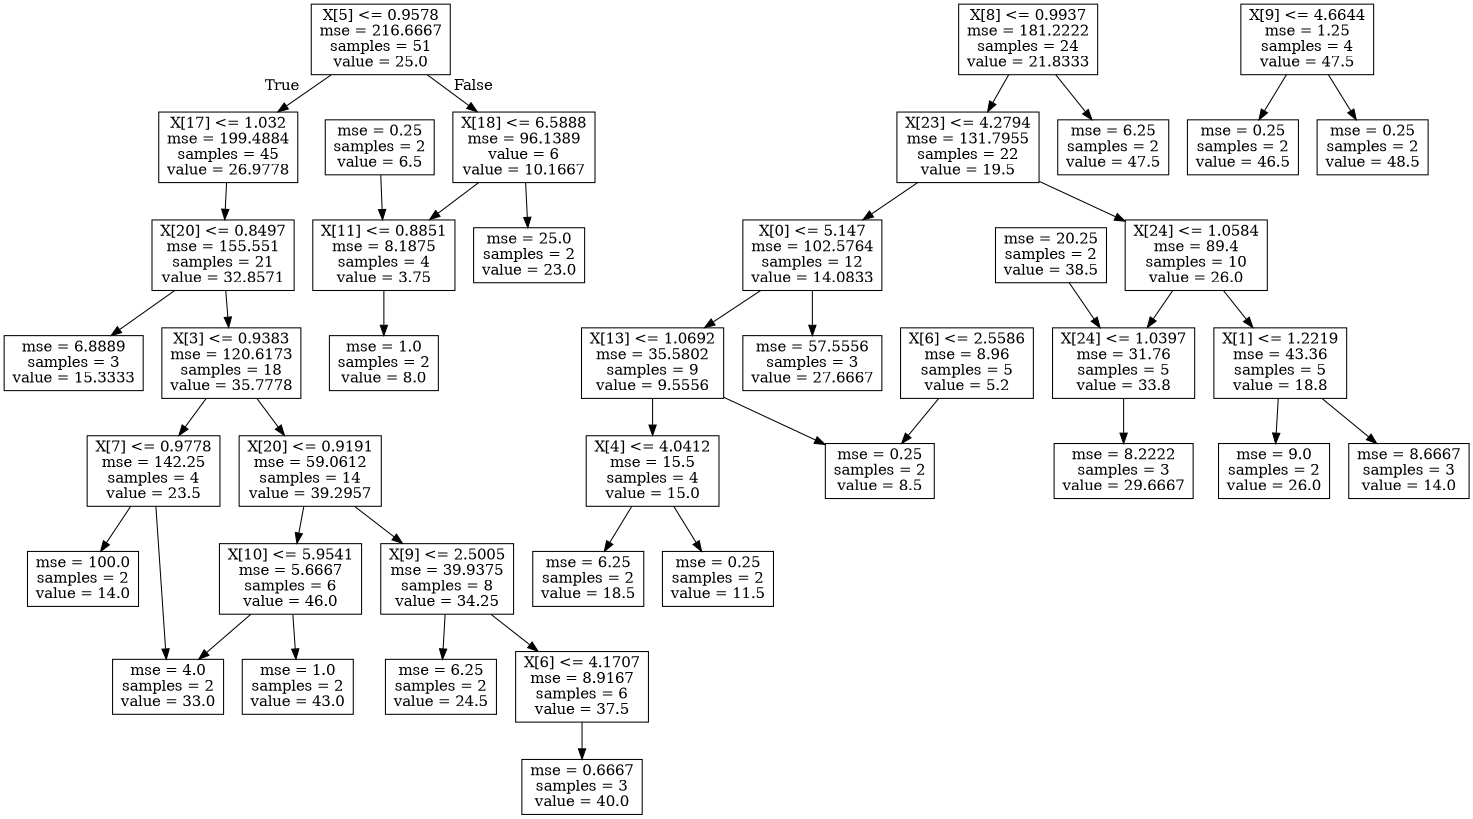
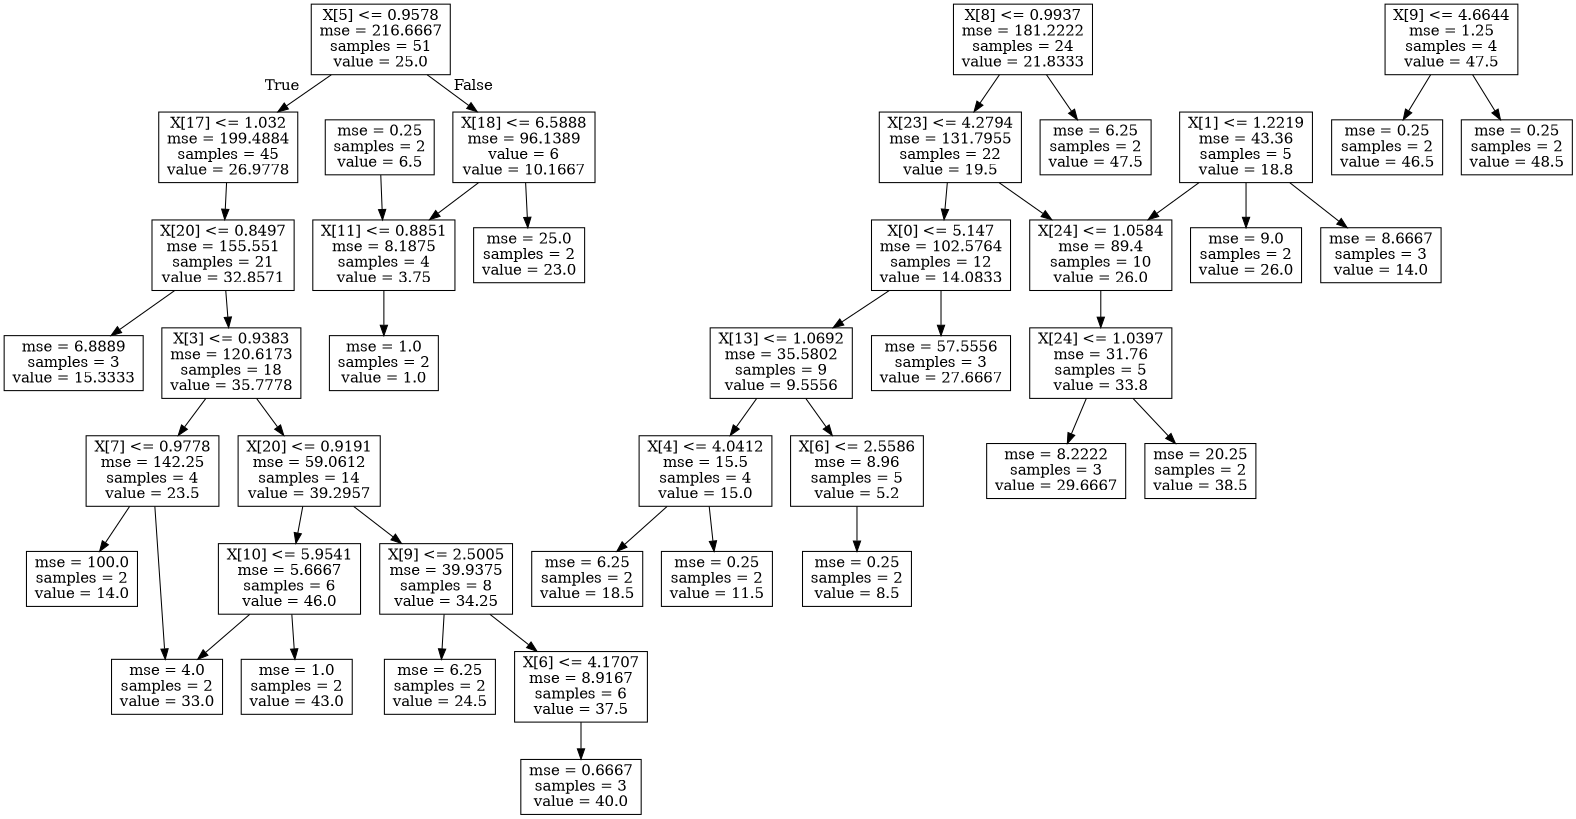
(1082, 301) -> (1151, 417)
(1235, 305) -> (1178, 198)
(384, 363) -> (384, 363)
(770, 419) -> (816, 413)
